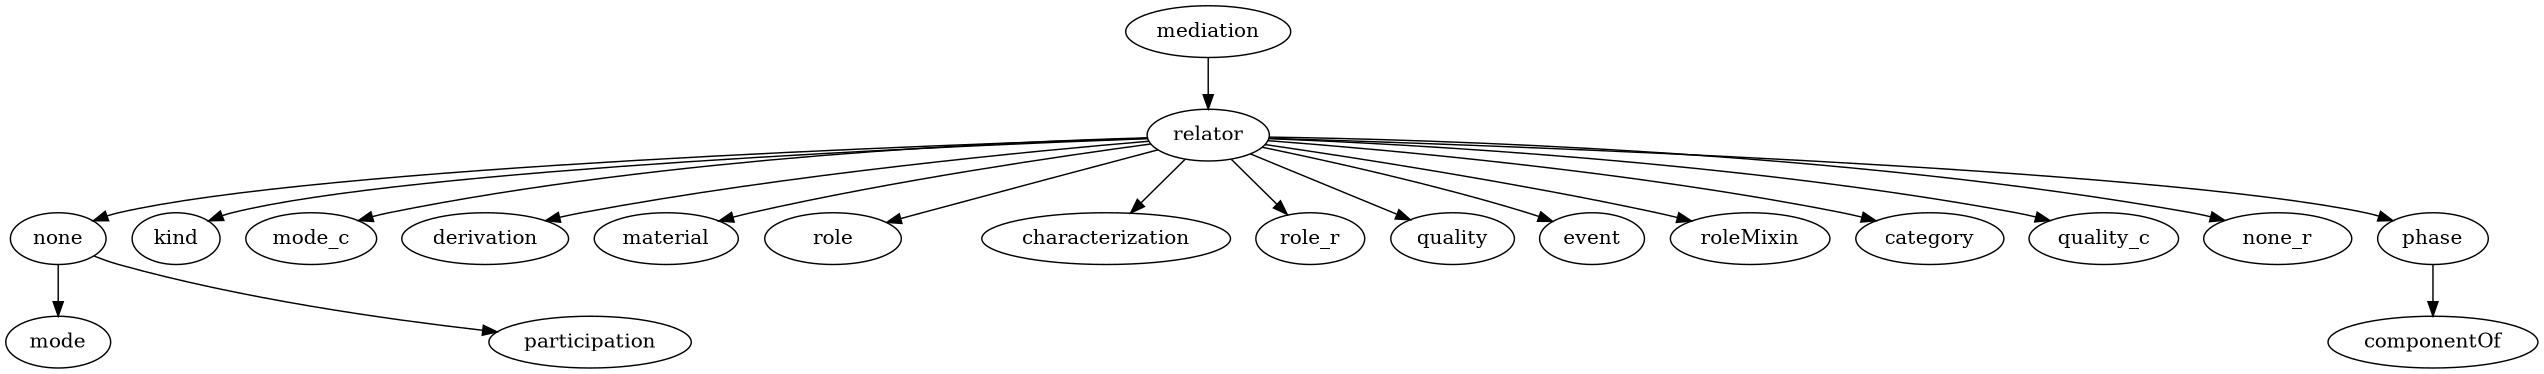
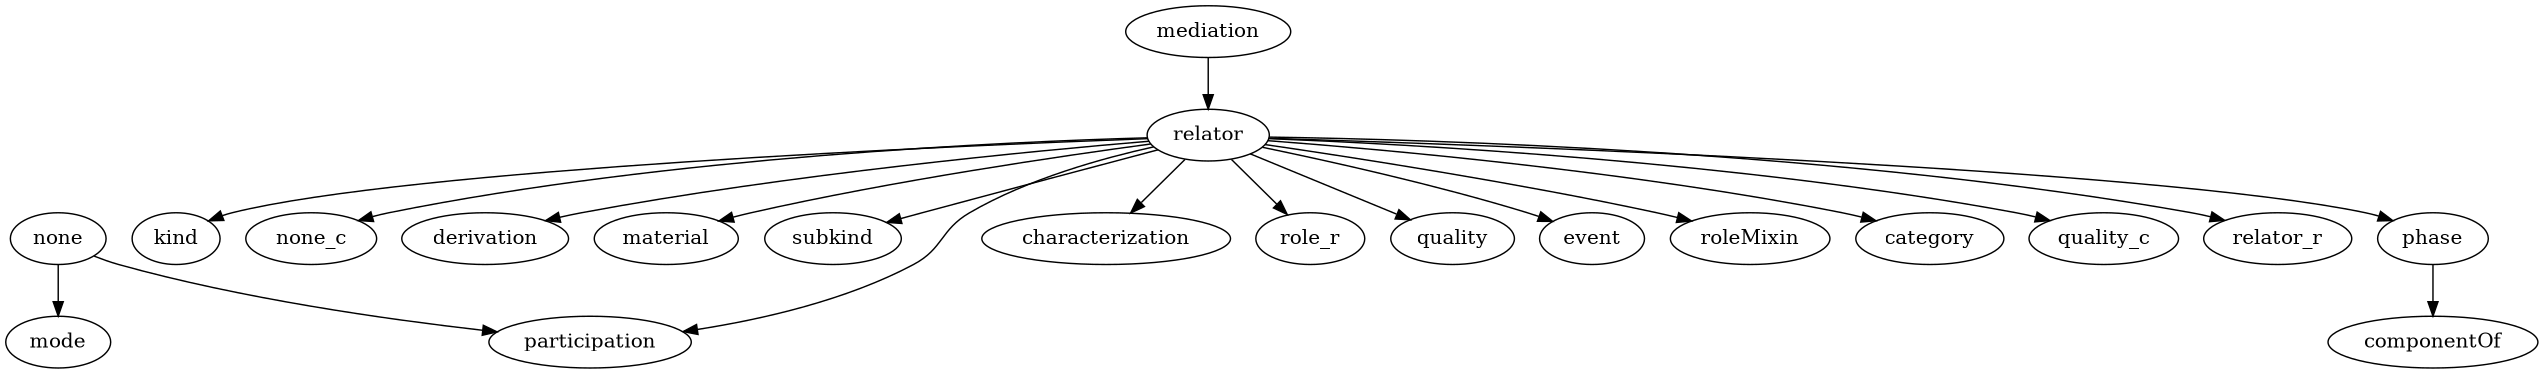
(392, 178) -> (932, 251)
(311, 239) -> (311, 239)
(833, 239) -> (833, 239)
(2278, 239) -> (2278, 239)
